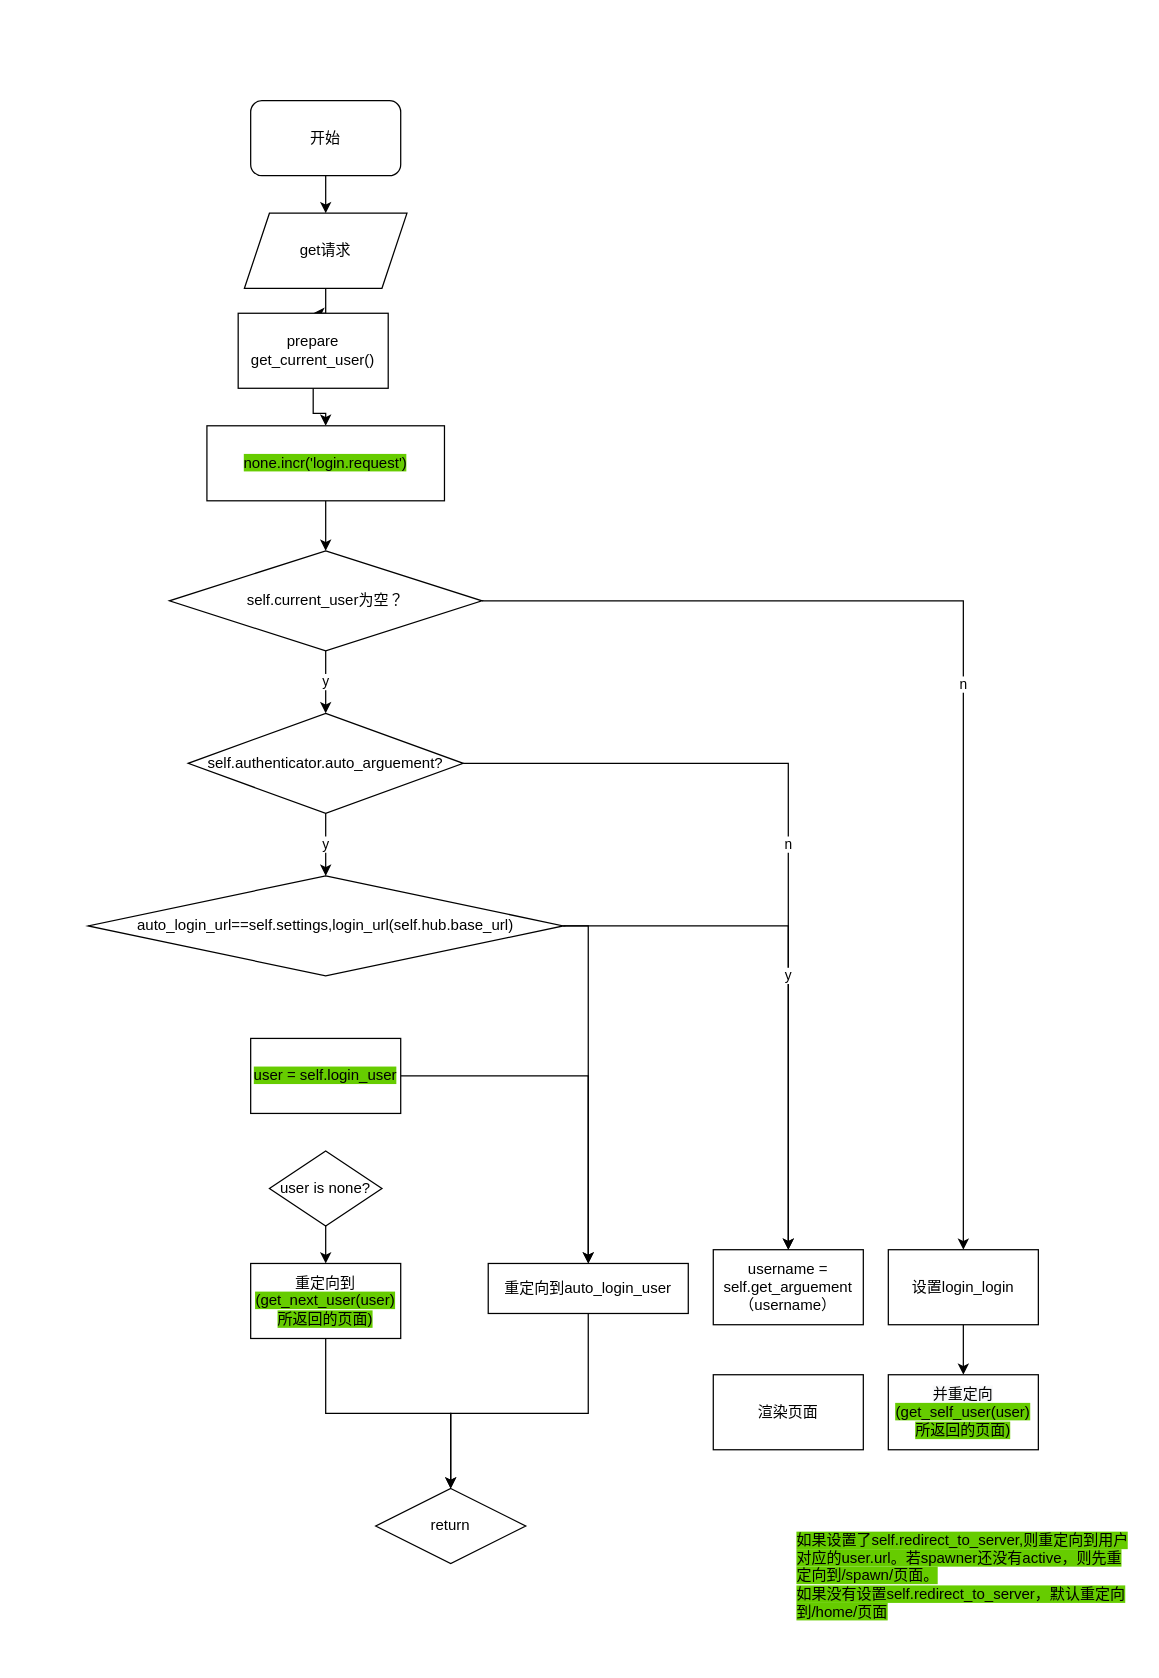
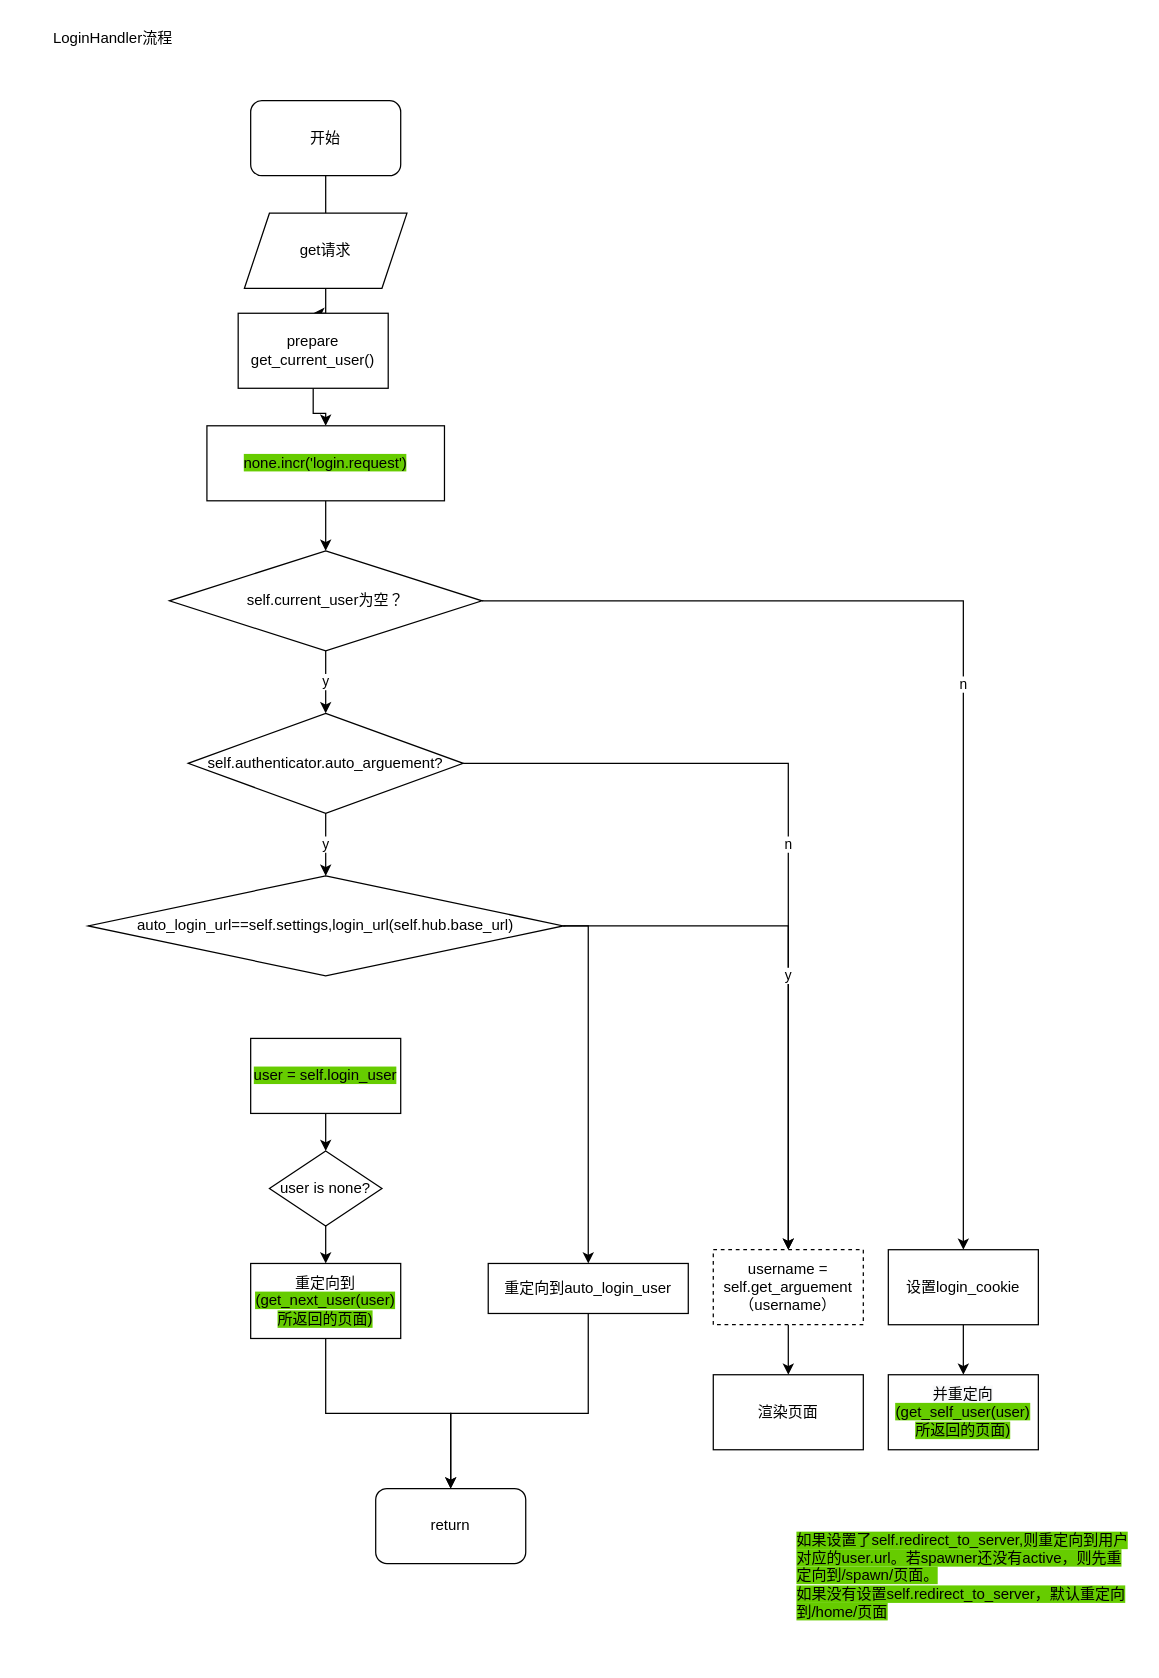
none -> (113, 38)
(326, 203) -> (326, 206)
(493, 1076) -> (326, 1136)
(788, 1287) -> (788, 1287)
(963, 1287) -> (963, 1287)
none -> (788, 1345)
(451, 1526) -> (451, 1526)
